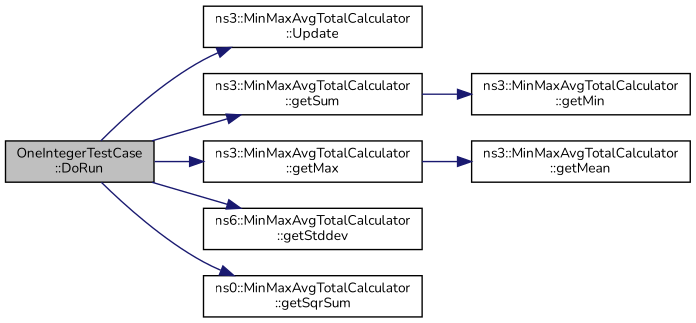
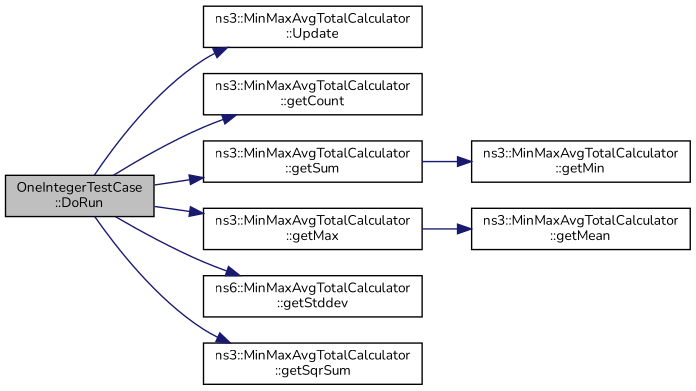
none -> (313, 94)
(313, 296) -> (313, 364)
